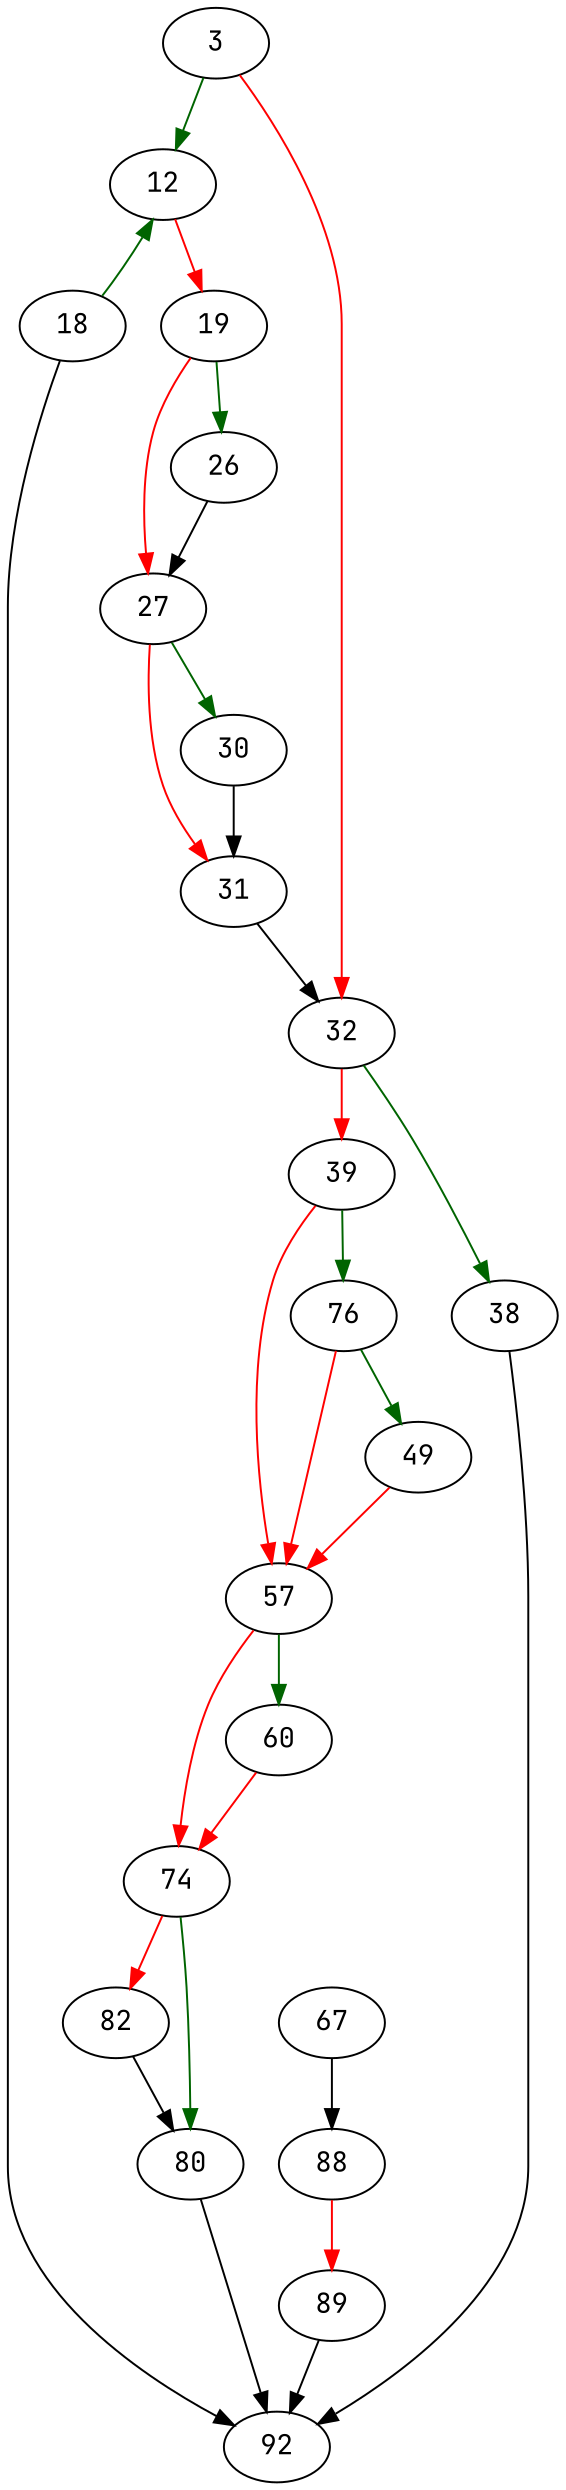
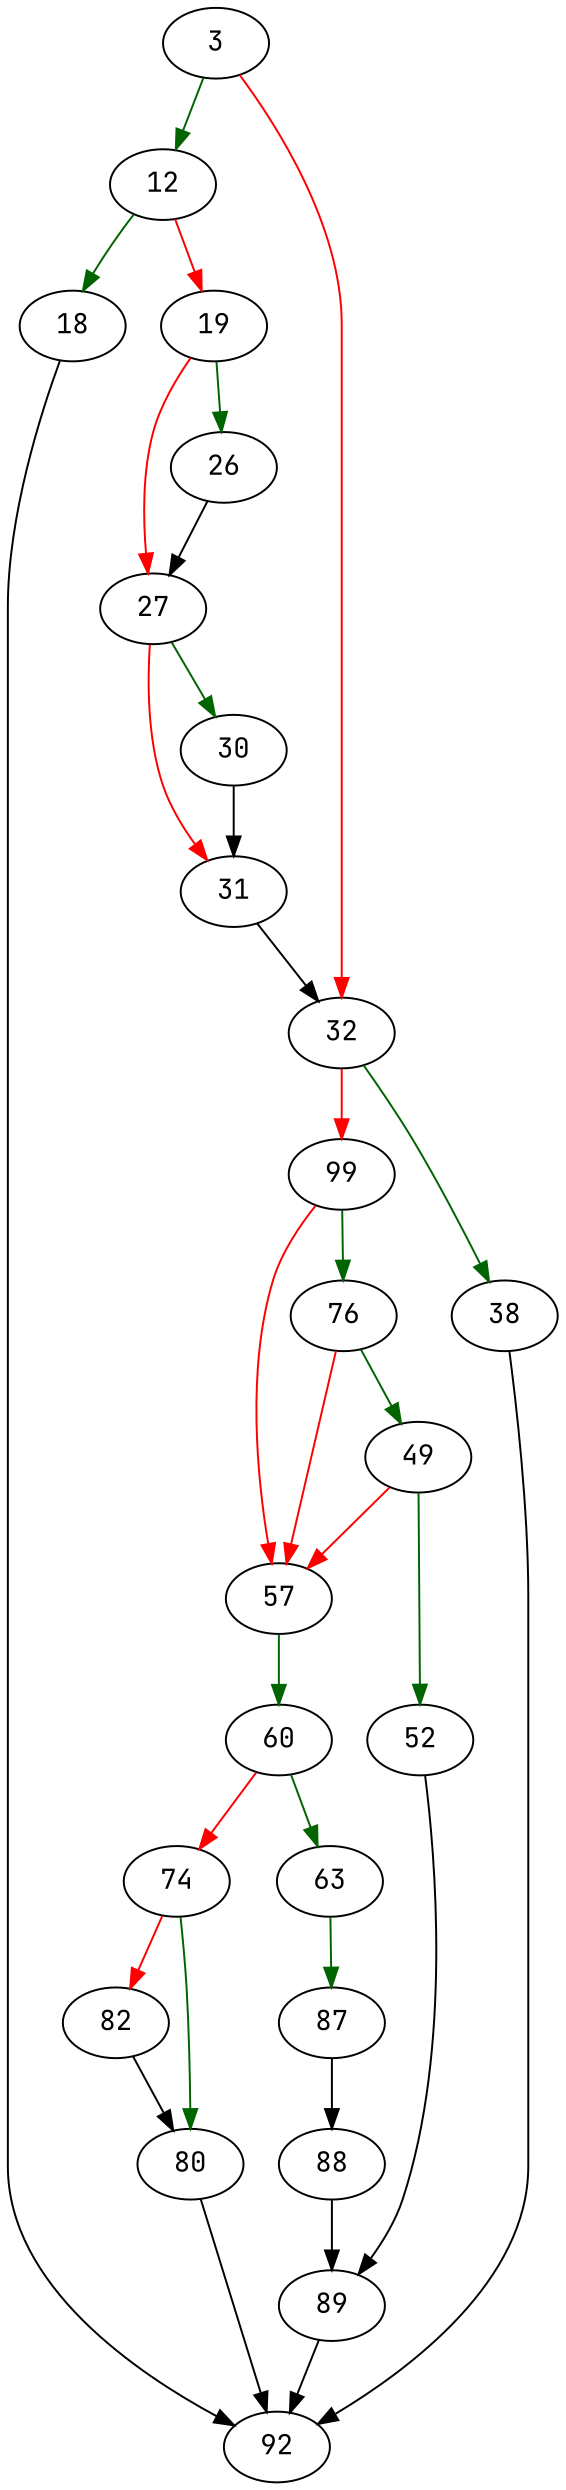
(123, 267) -> (113, 243)
(342, 1174) -> (342, 1174)
(202, 1722) -> none
none -> (420, 1740)
none -> (330, 1881)
(332, 2023) -> (332, 2023)
(332, 2225) -> (332, 2225)
